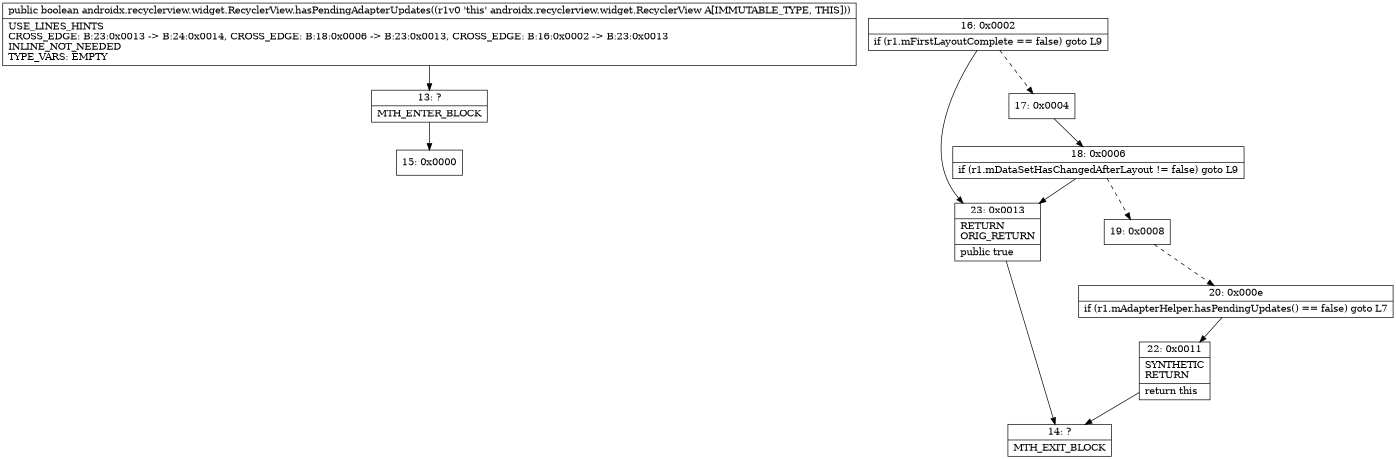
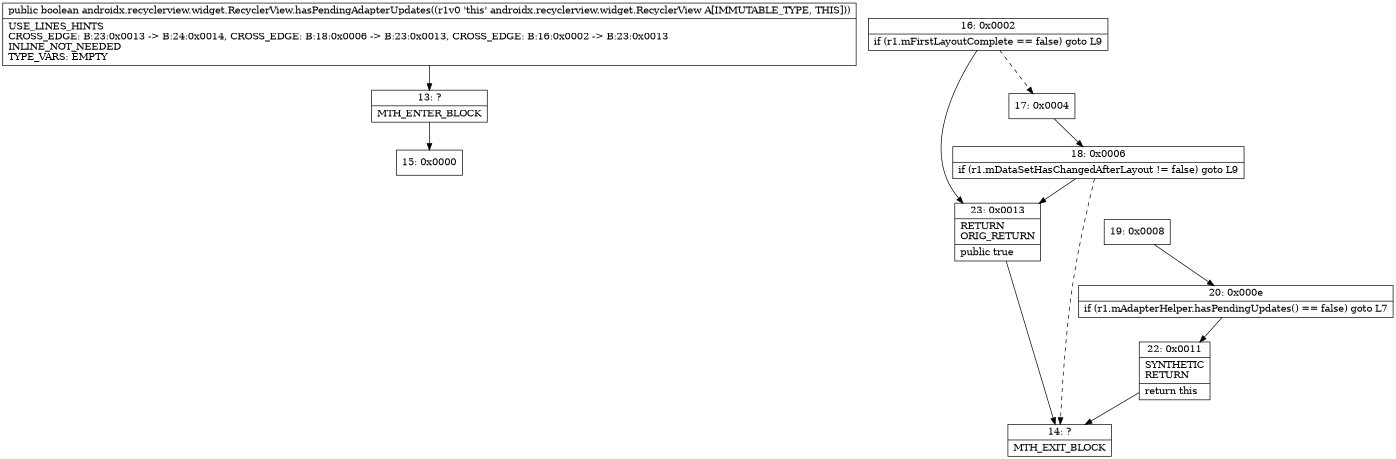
(1117, 196) -> (1071, 297)
(1181, 263) -> (1181, 263)
